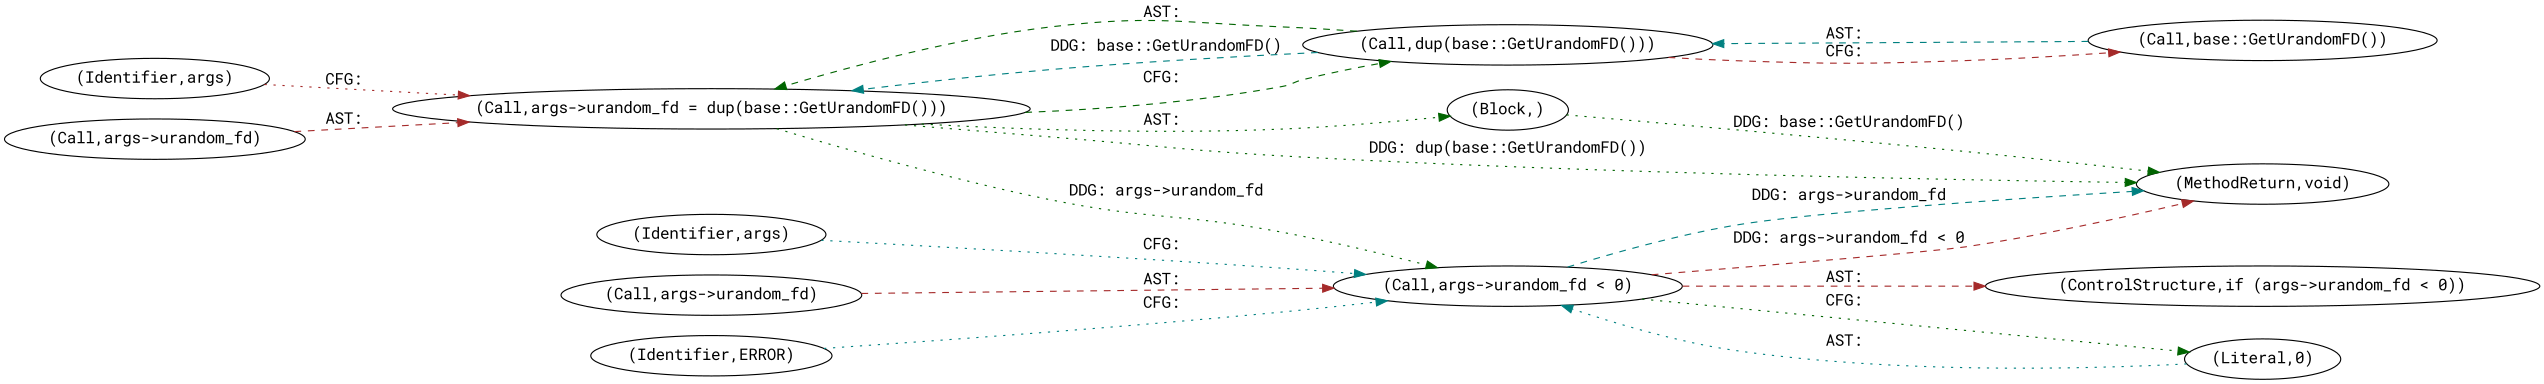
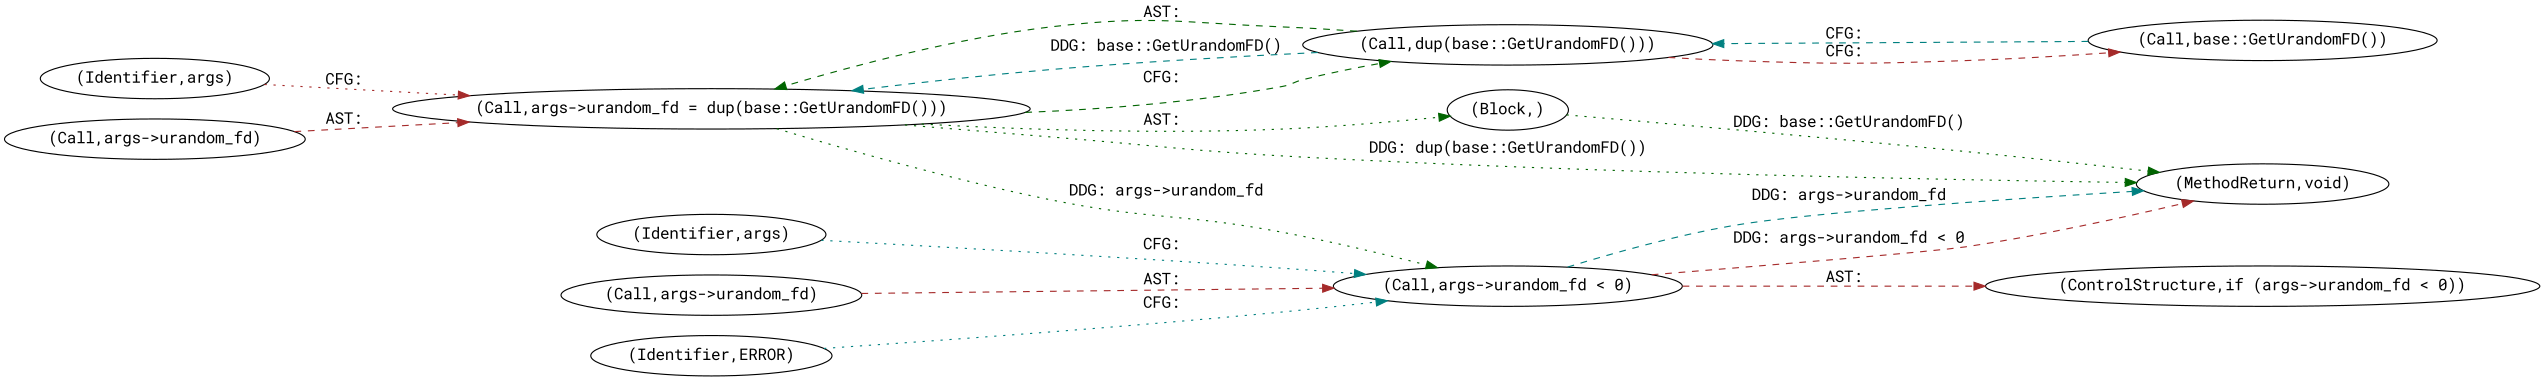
(1849, 34) -> (1849, 34)
(2263, 359) -> none
